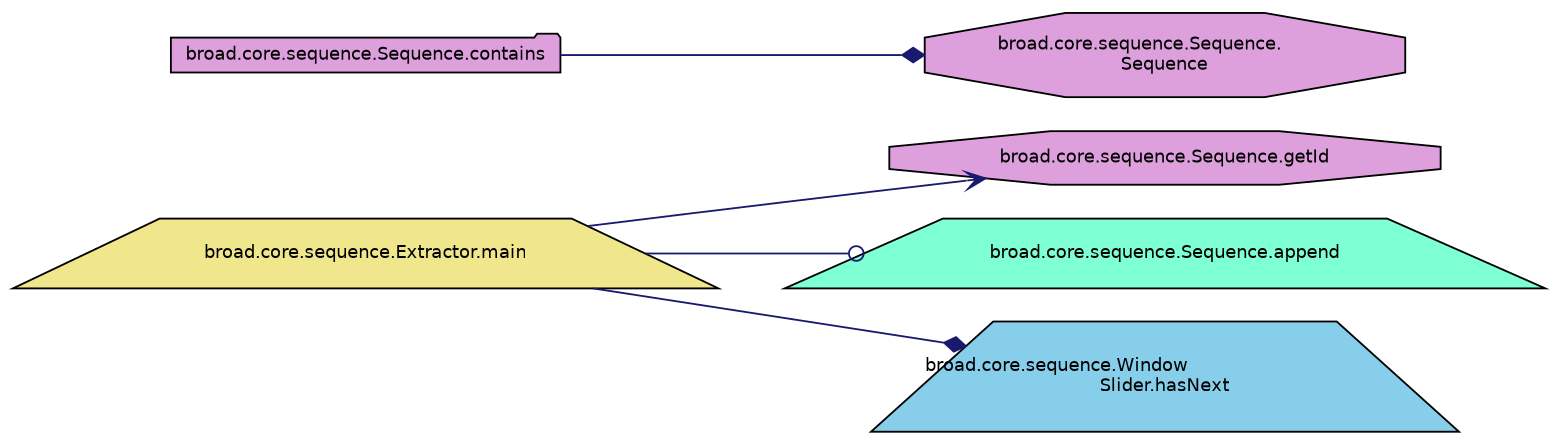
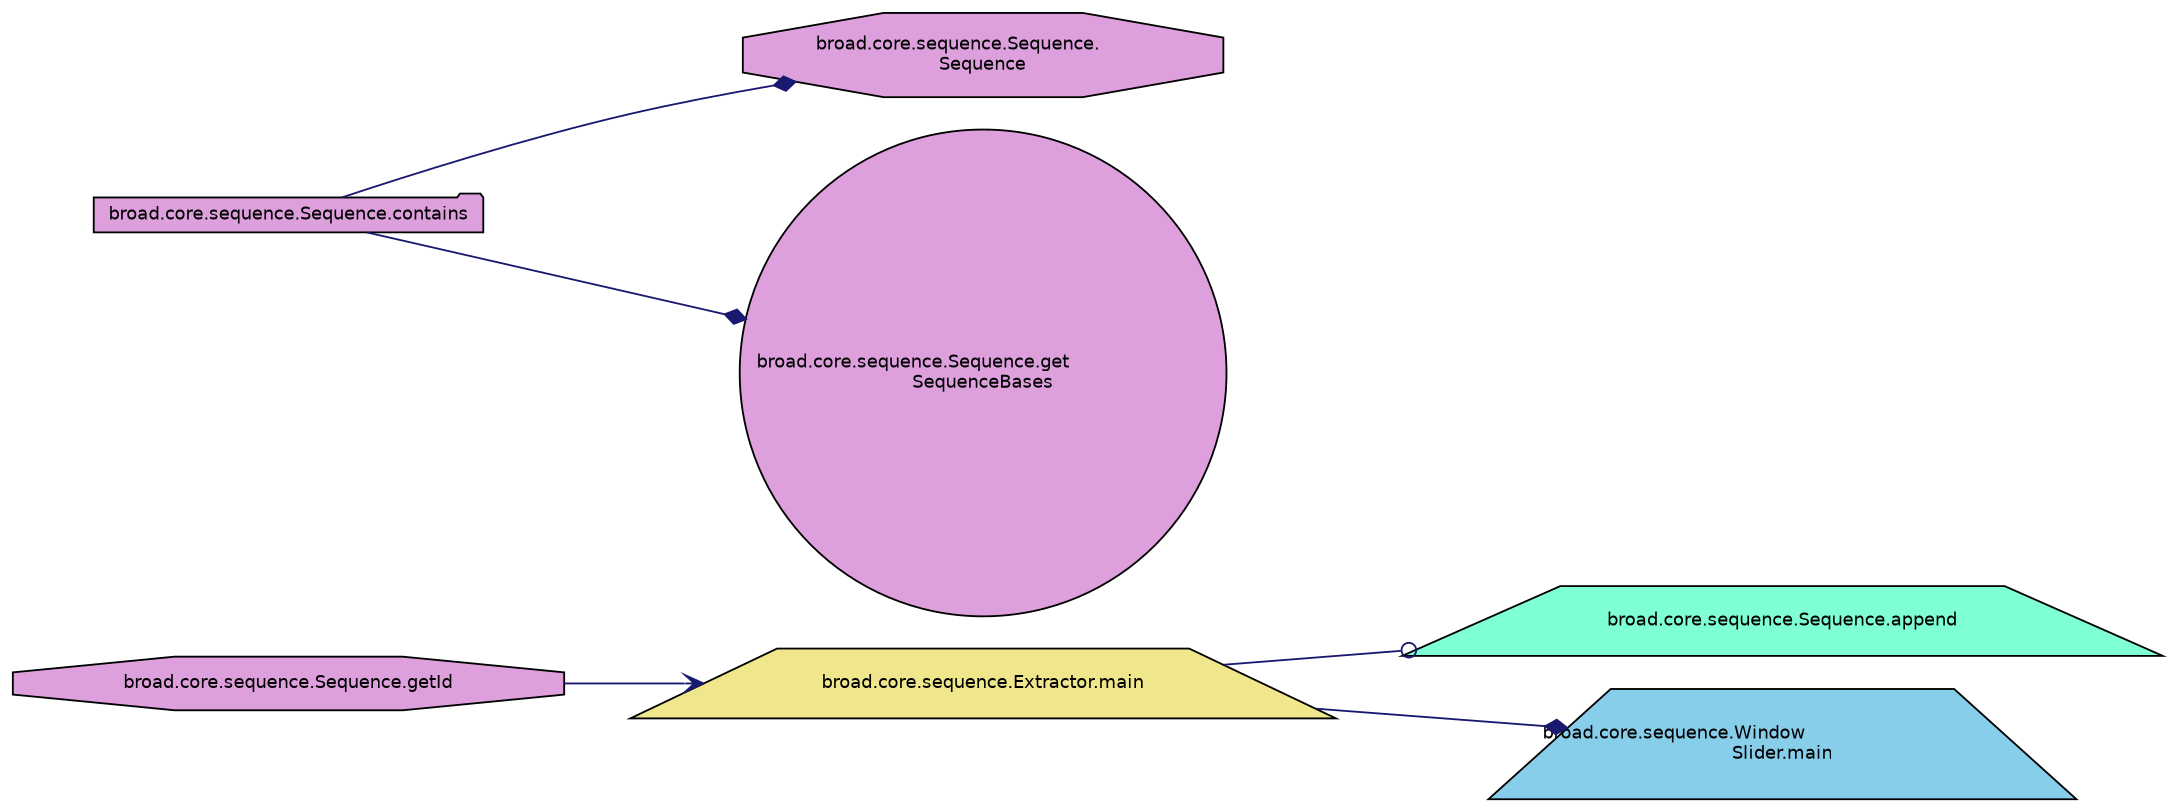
(777, 203) -> (625, 683)
none -> (983, 373)
(1165, 377) -> (1782, 744)
